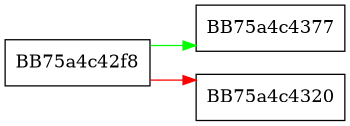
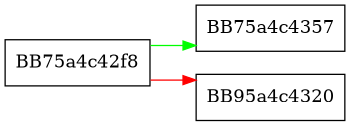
(270, 28) -> (270, 28)
(270, 97) -> (270, 97)
